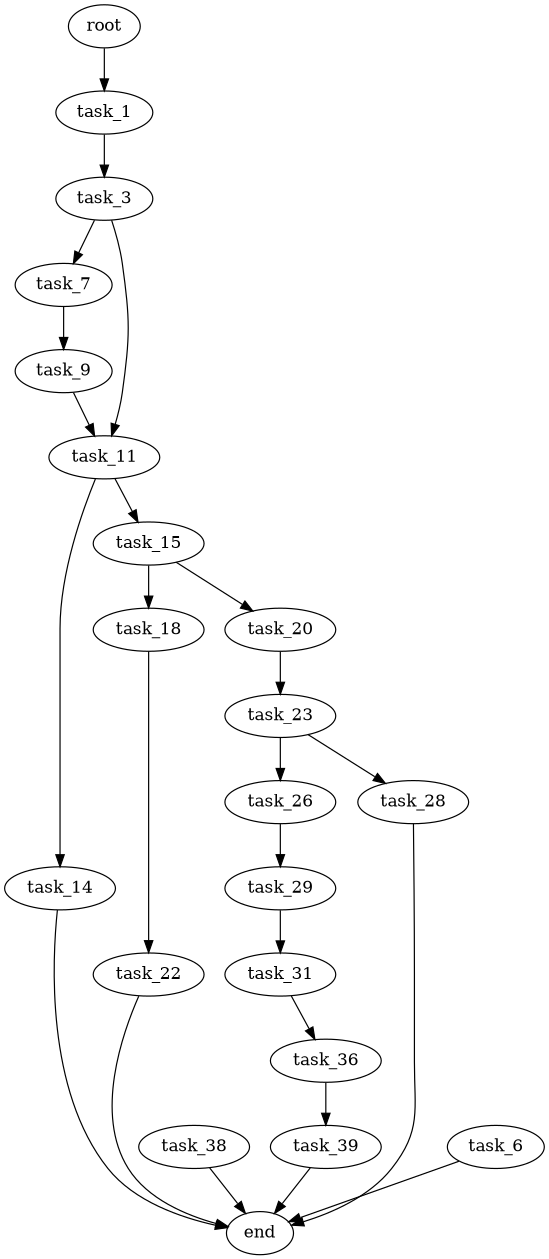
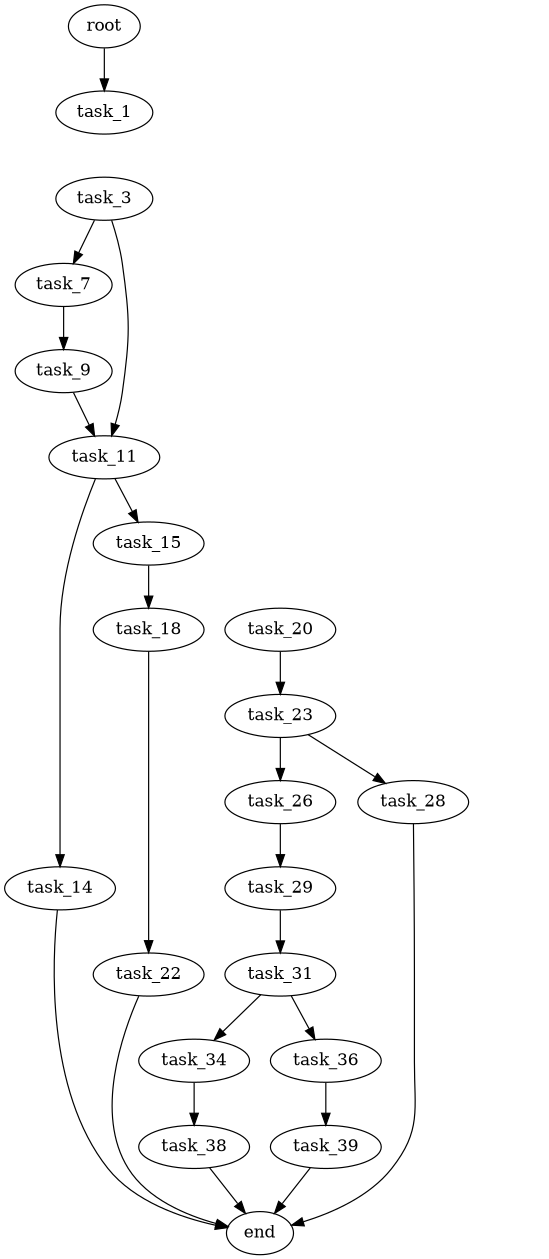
(104, 150) -> none
(209, 583) -> none
none -> (194, 1061)
(496, 1147) -> none
